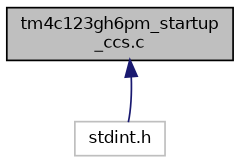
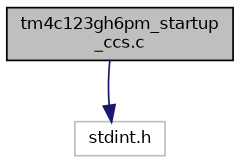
(131, 100) -> (108, 83)
